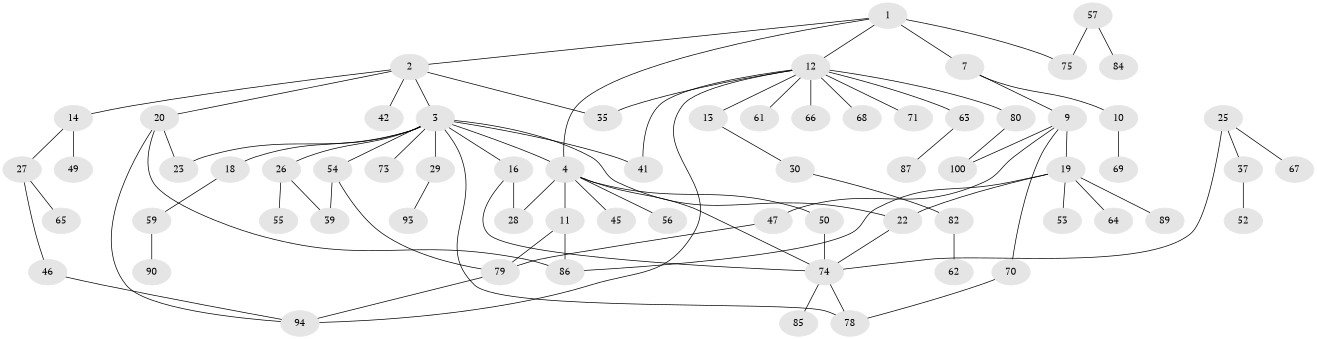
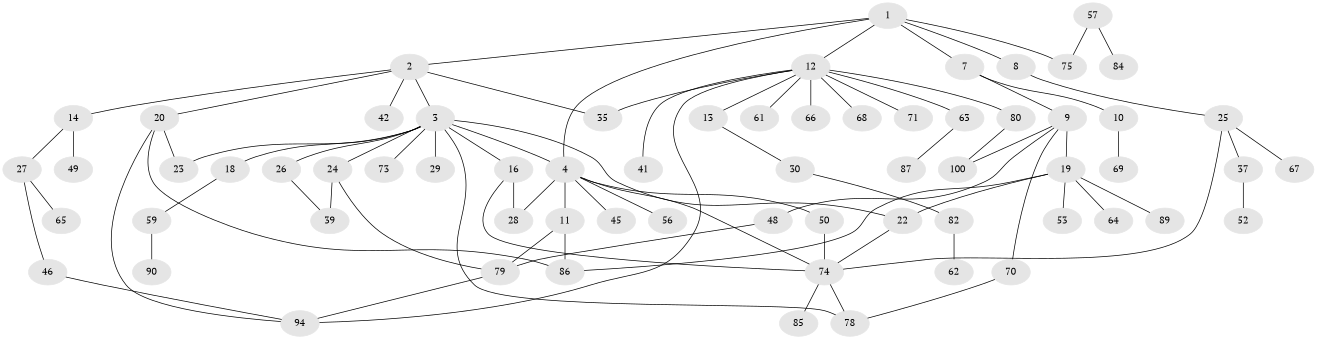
none -> (1016, 67)
(585, 149) -> none
(333, 170) -> (333, 170)
(279, 221) -> none
(408, 221) -> none
(773, 221) -> (773, 221)
